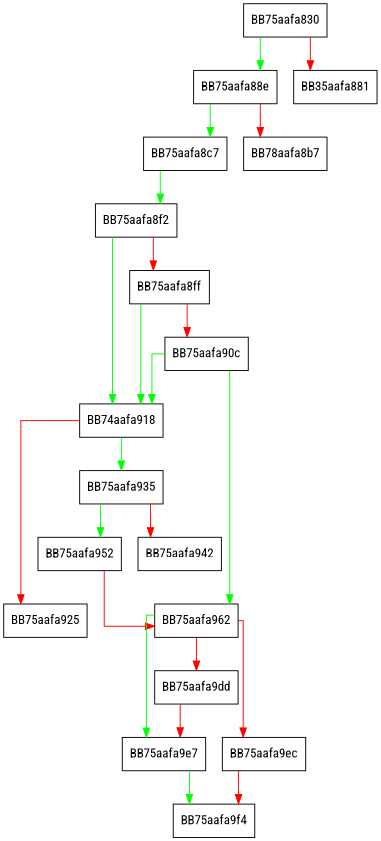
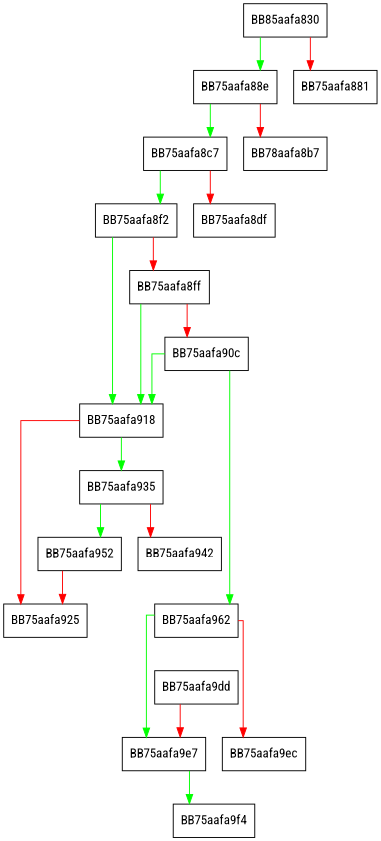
(285, 20) -> (285, 20)
(335, 87) -> (335, 87)
none -> (234, 220)
(121, 421) -> (121, 421)
(104, 619) -> (63, 583)
(196, 649) -> none
(239, 783) -> none
